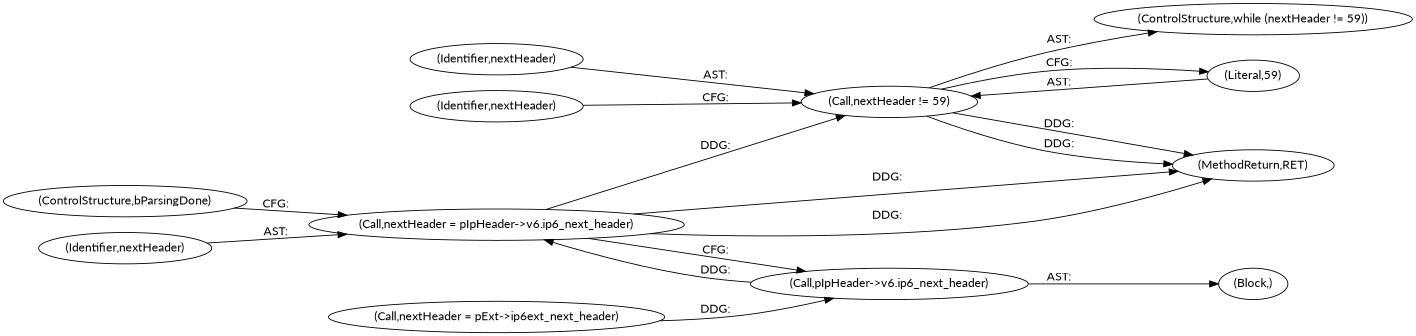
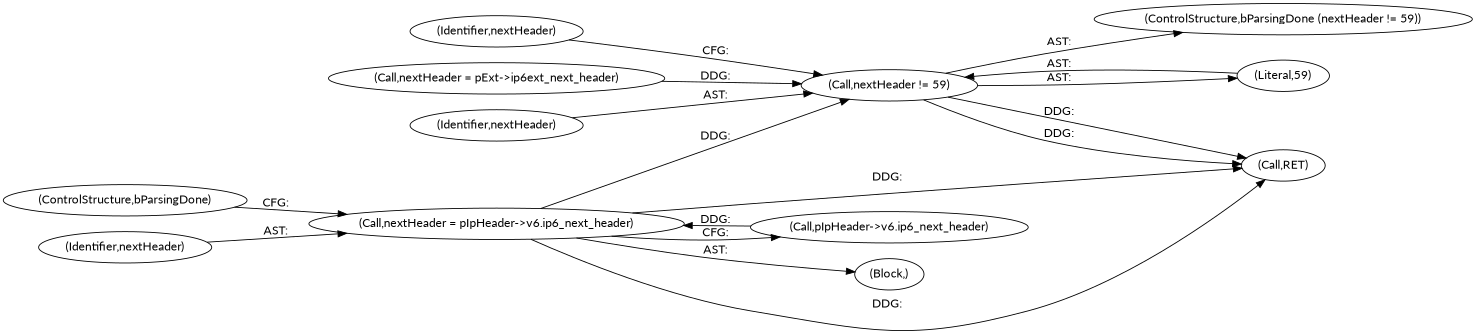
(1253, 19) -> (1283, 19)
(1061, 63) -> (1061, 78)
(1253, 165) -> (1283, 165)
(1119, 284) -> (711, 258)
(743, 315) -> (727, 82)
